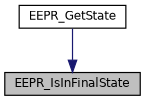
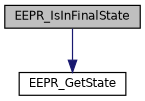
(73, 44) -> (73, 44)
